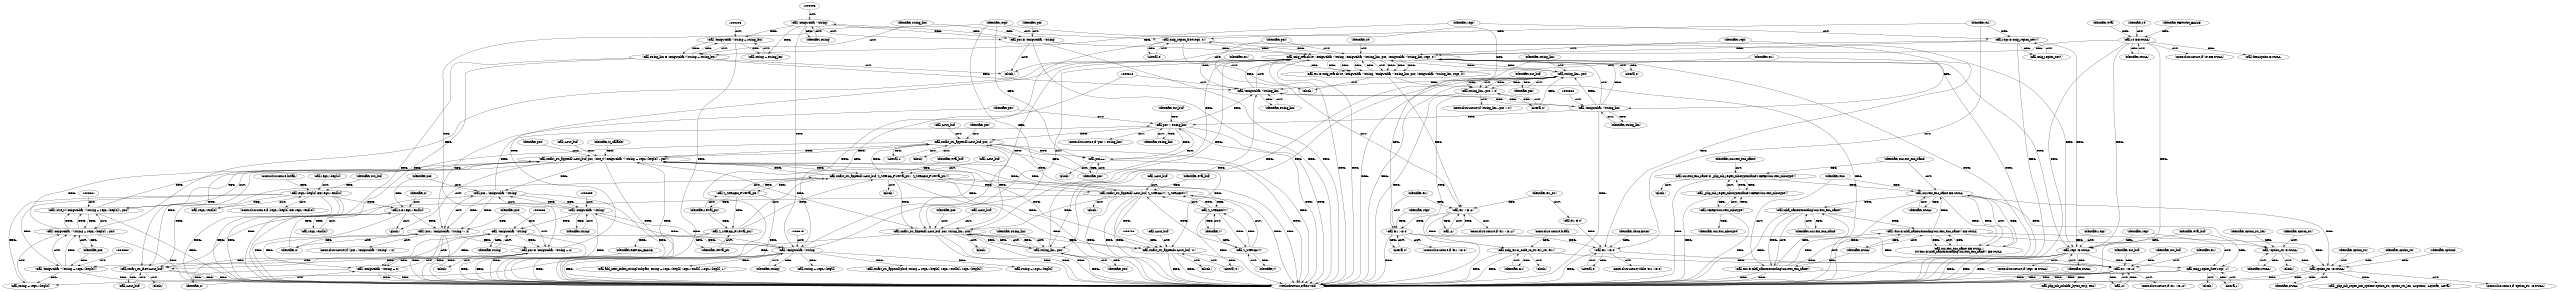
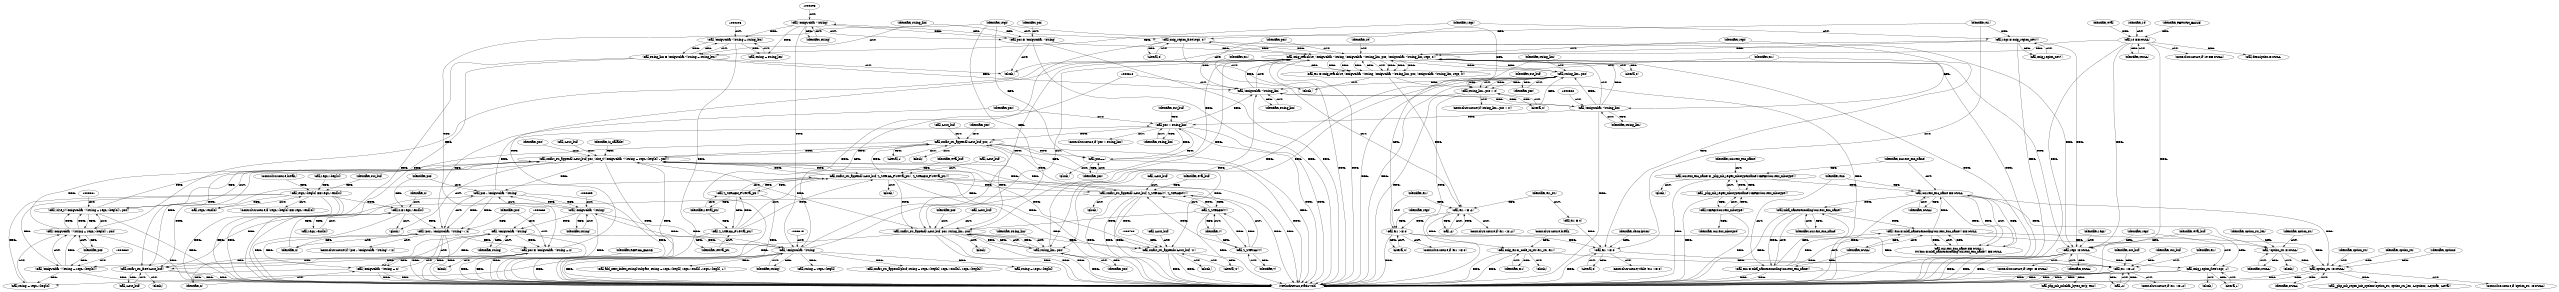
(326, 185) -> (326, 185)
(1044, 213) -> (1084, 220)
(688, 235) -> (744, 214)
